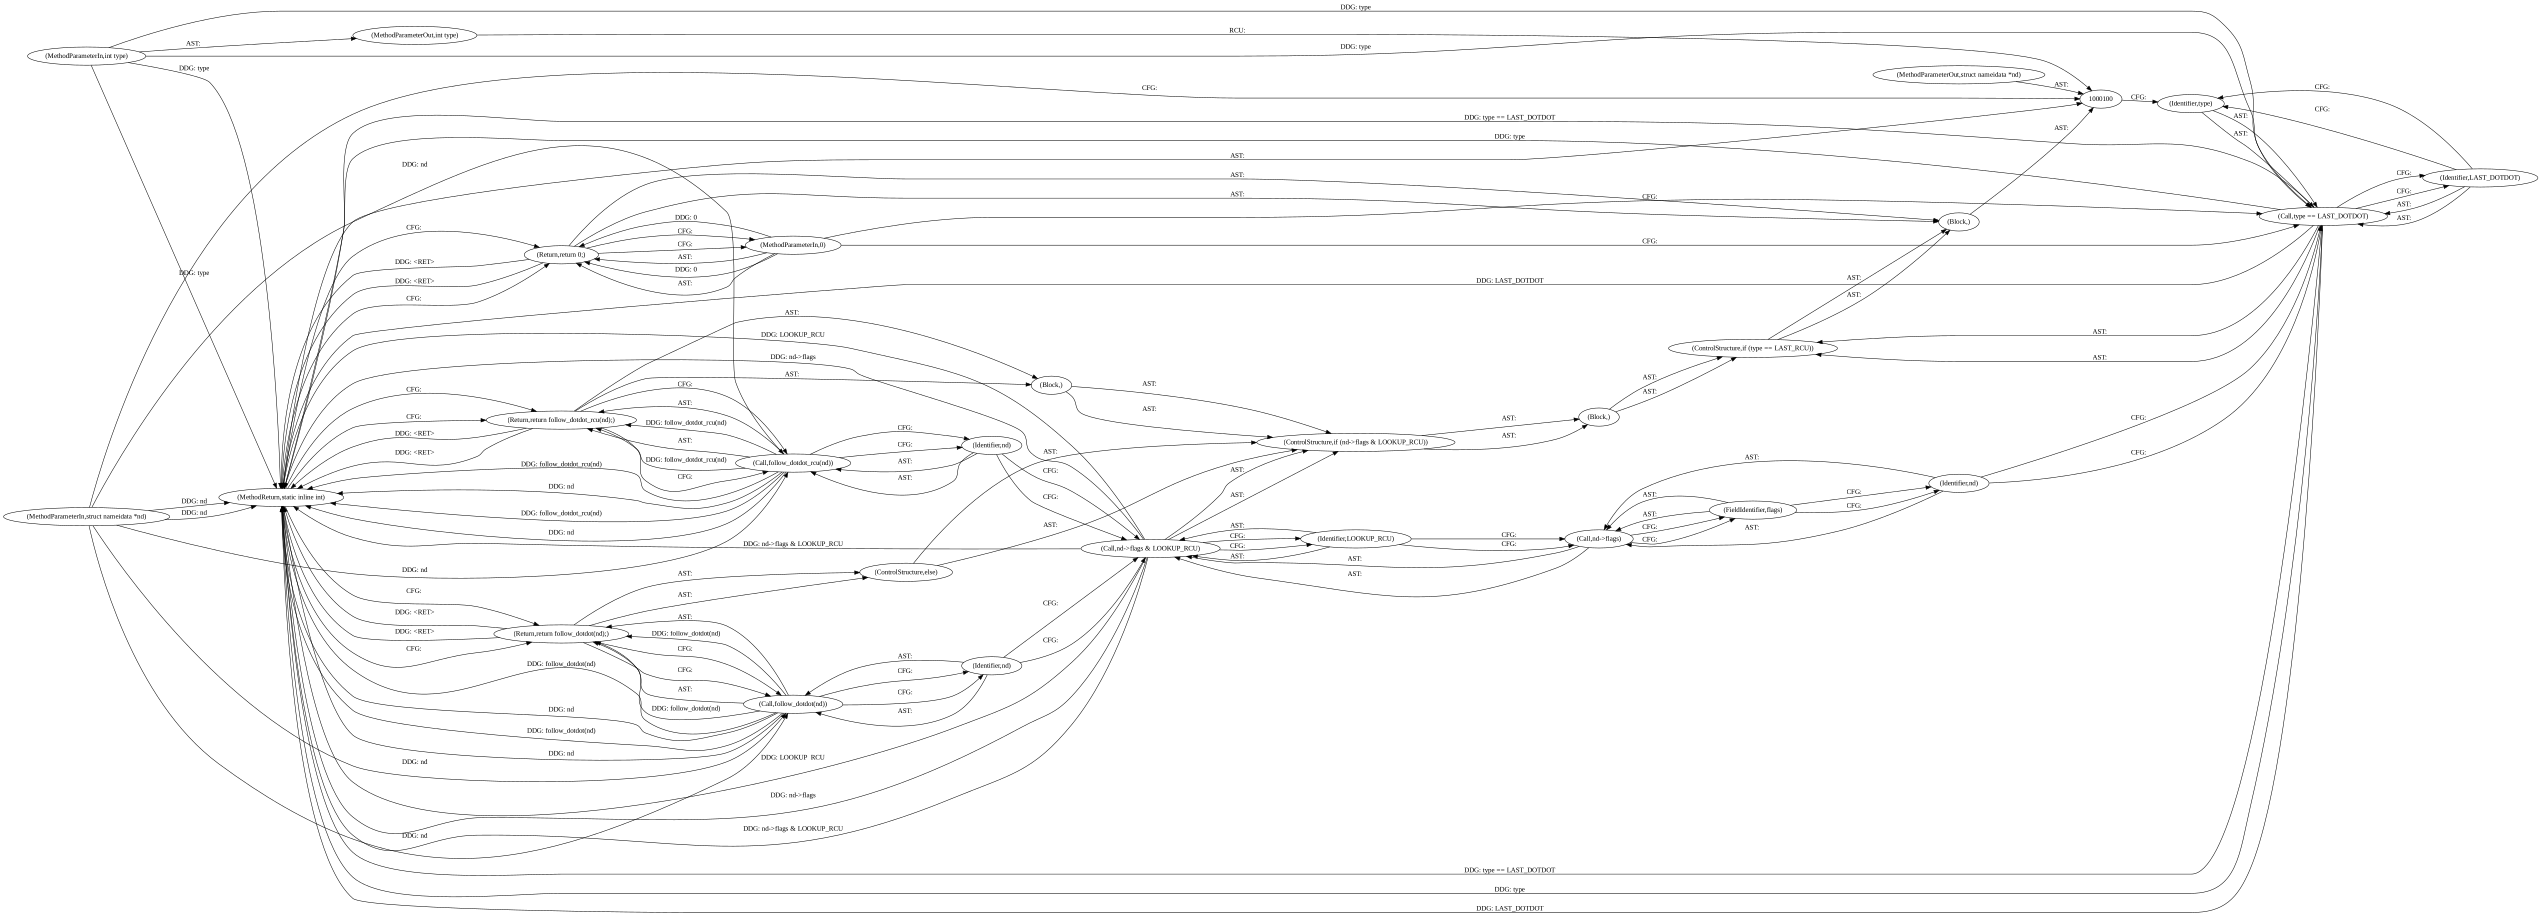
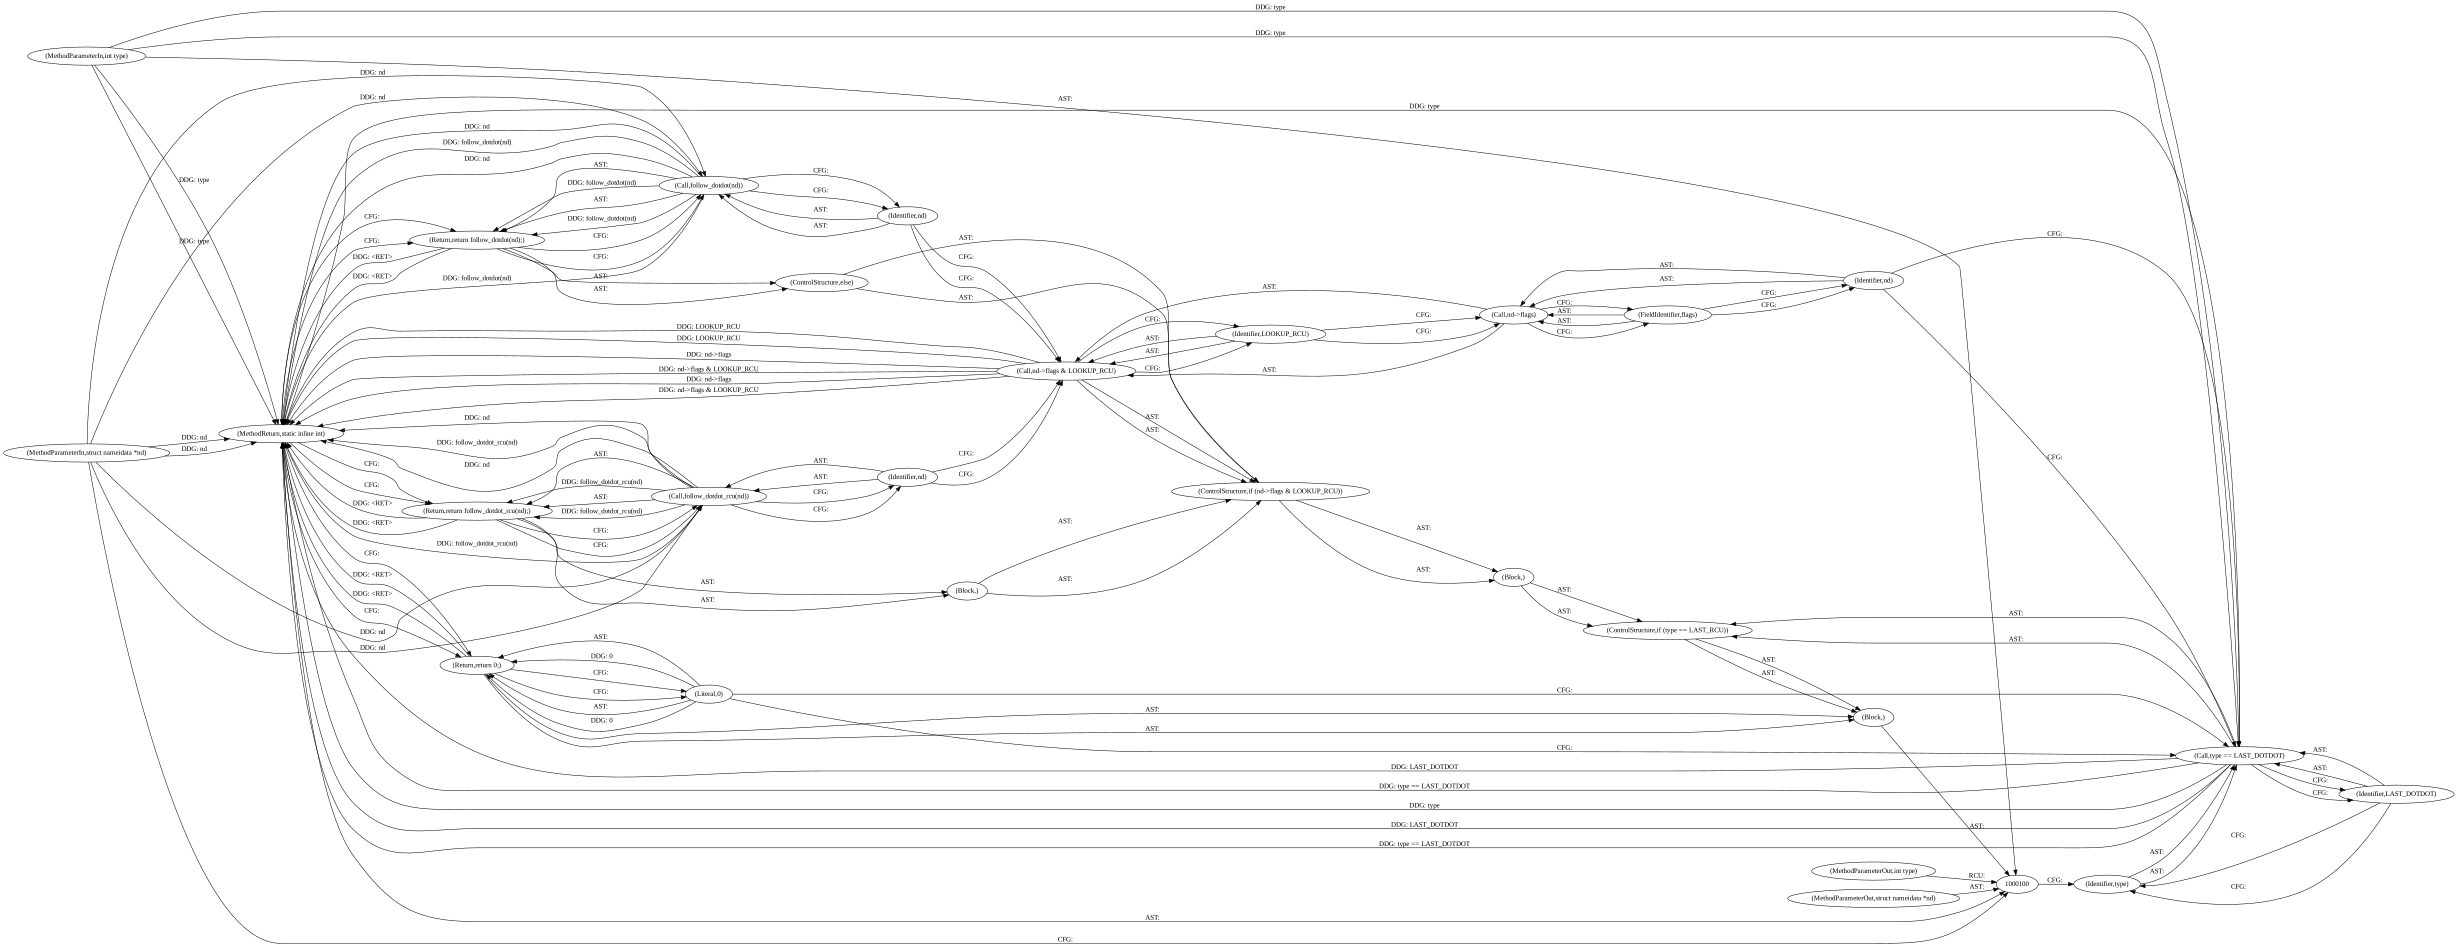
(245, 45) -> (1362, 139)
(793, 245) -> (709, 694)
